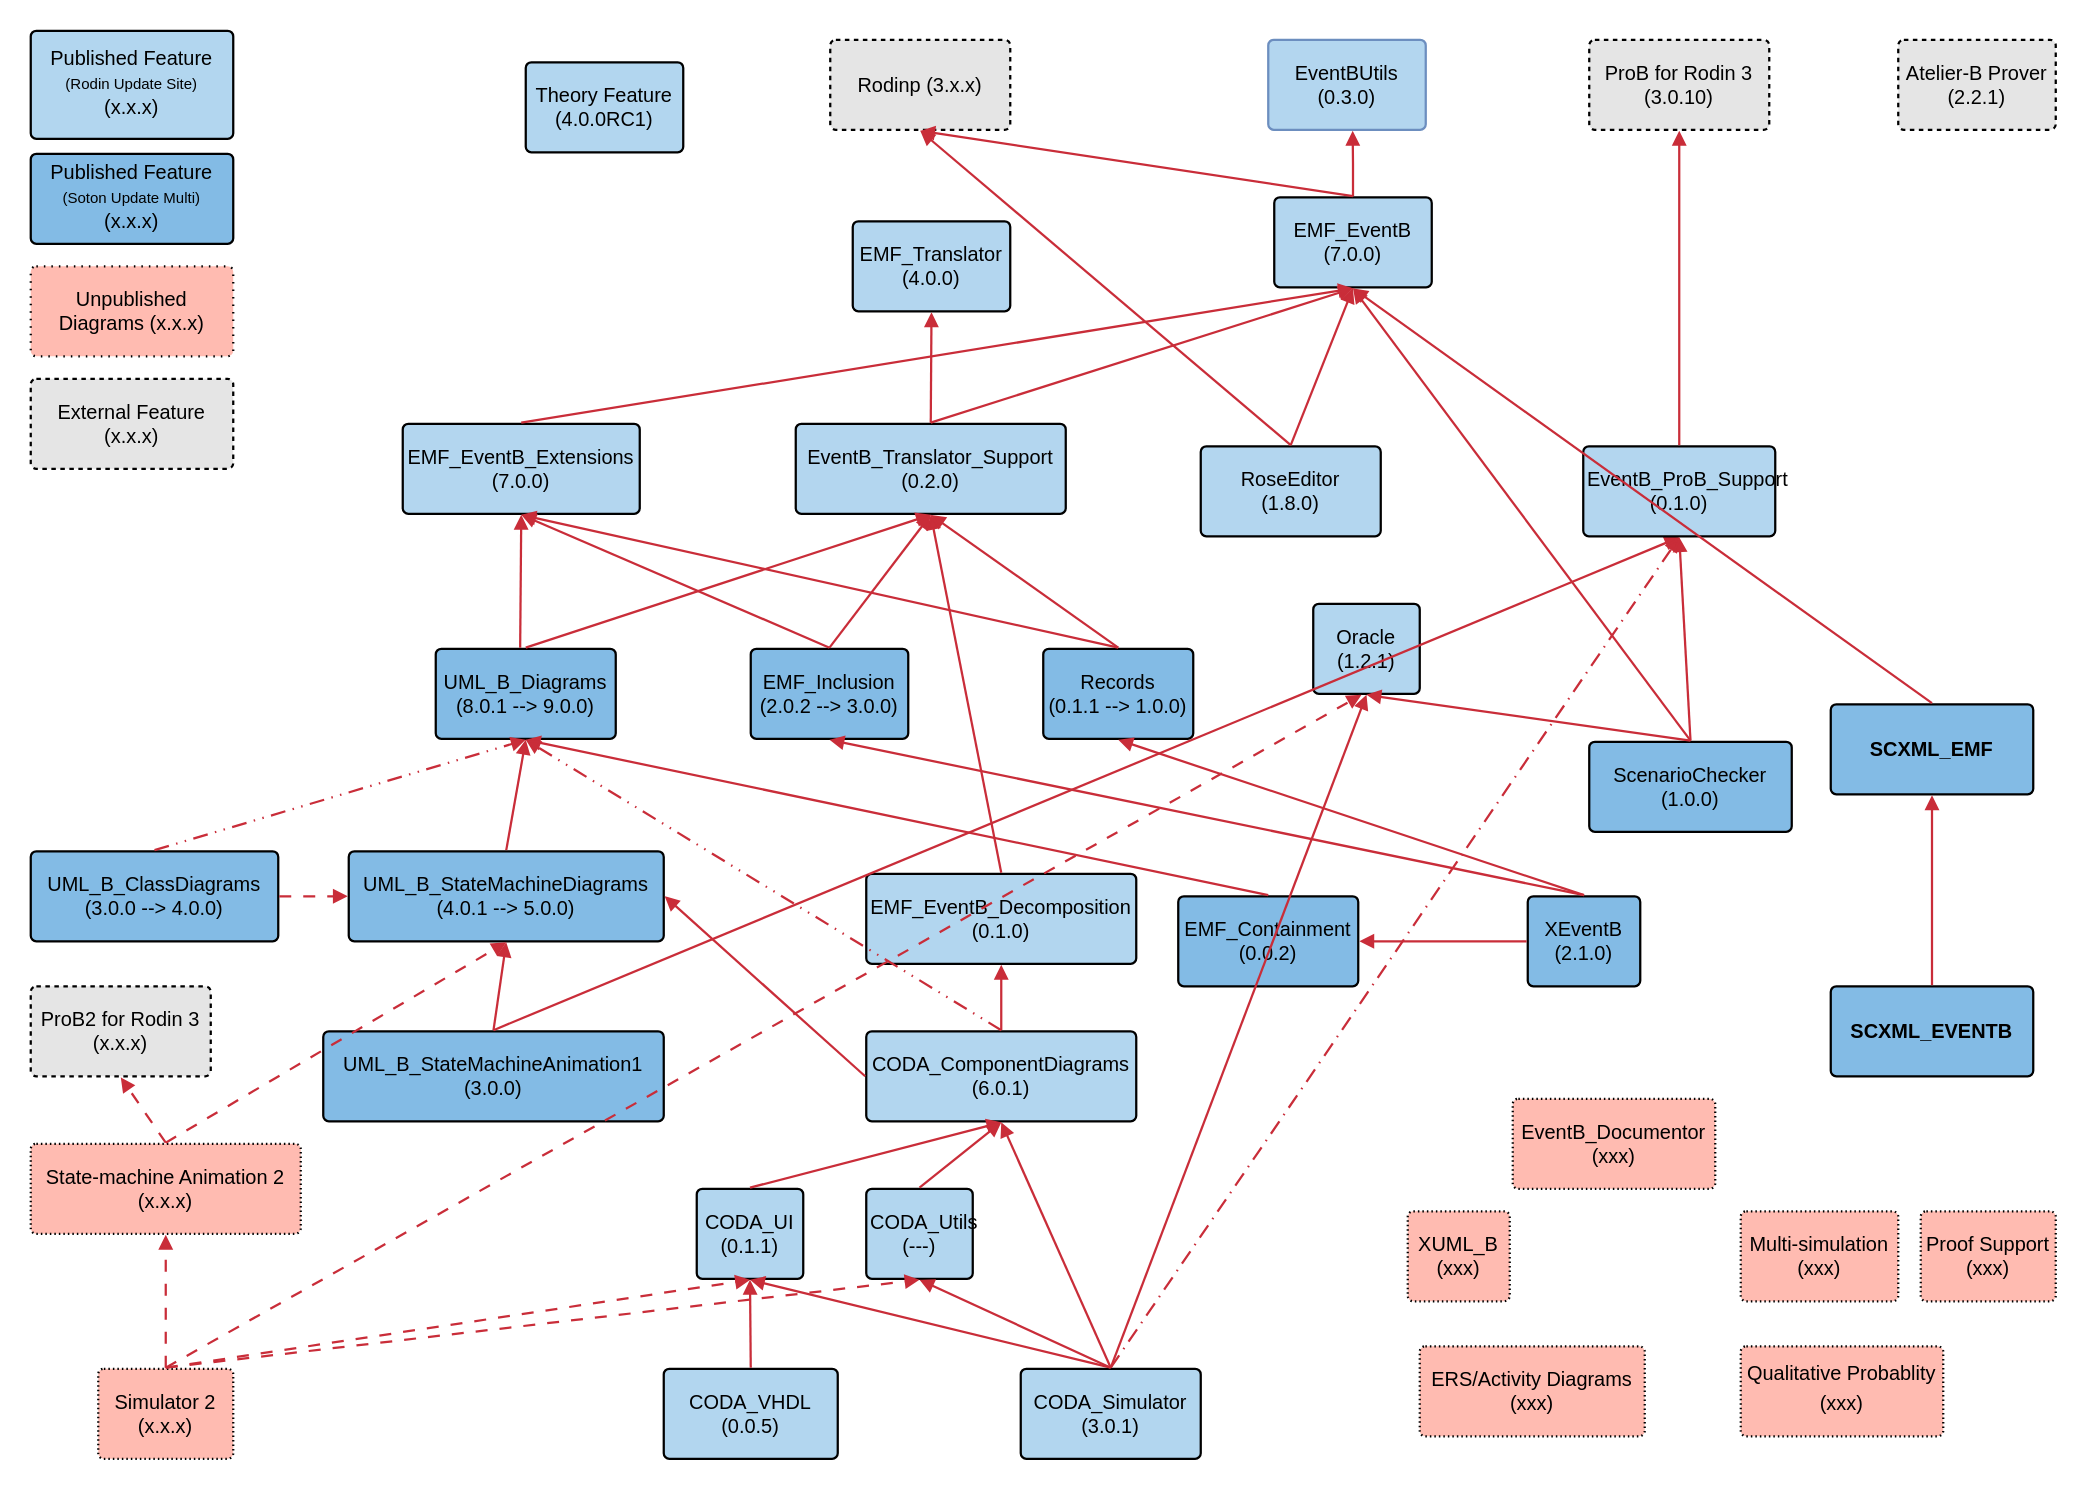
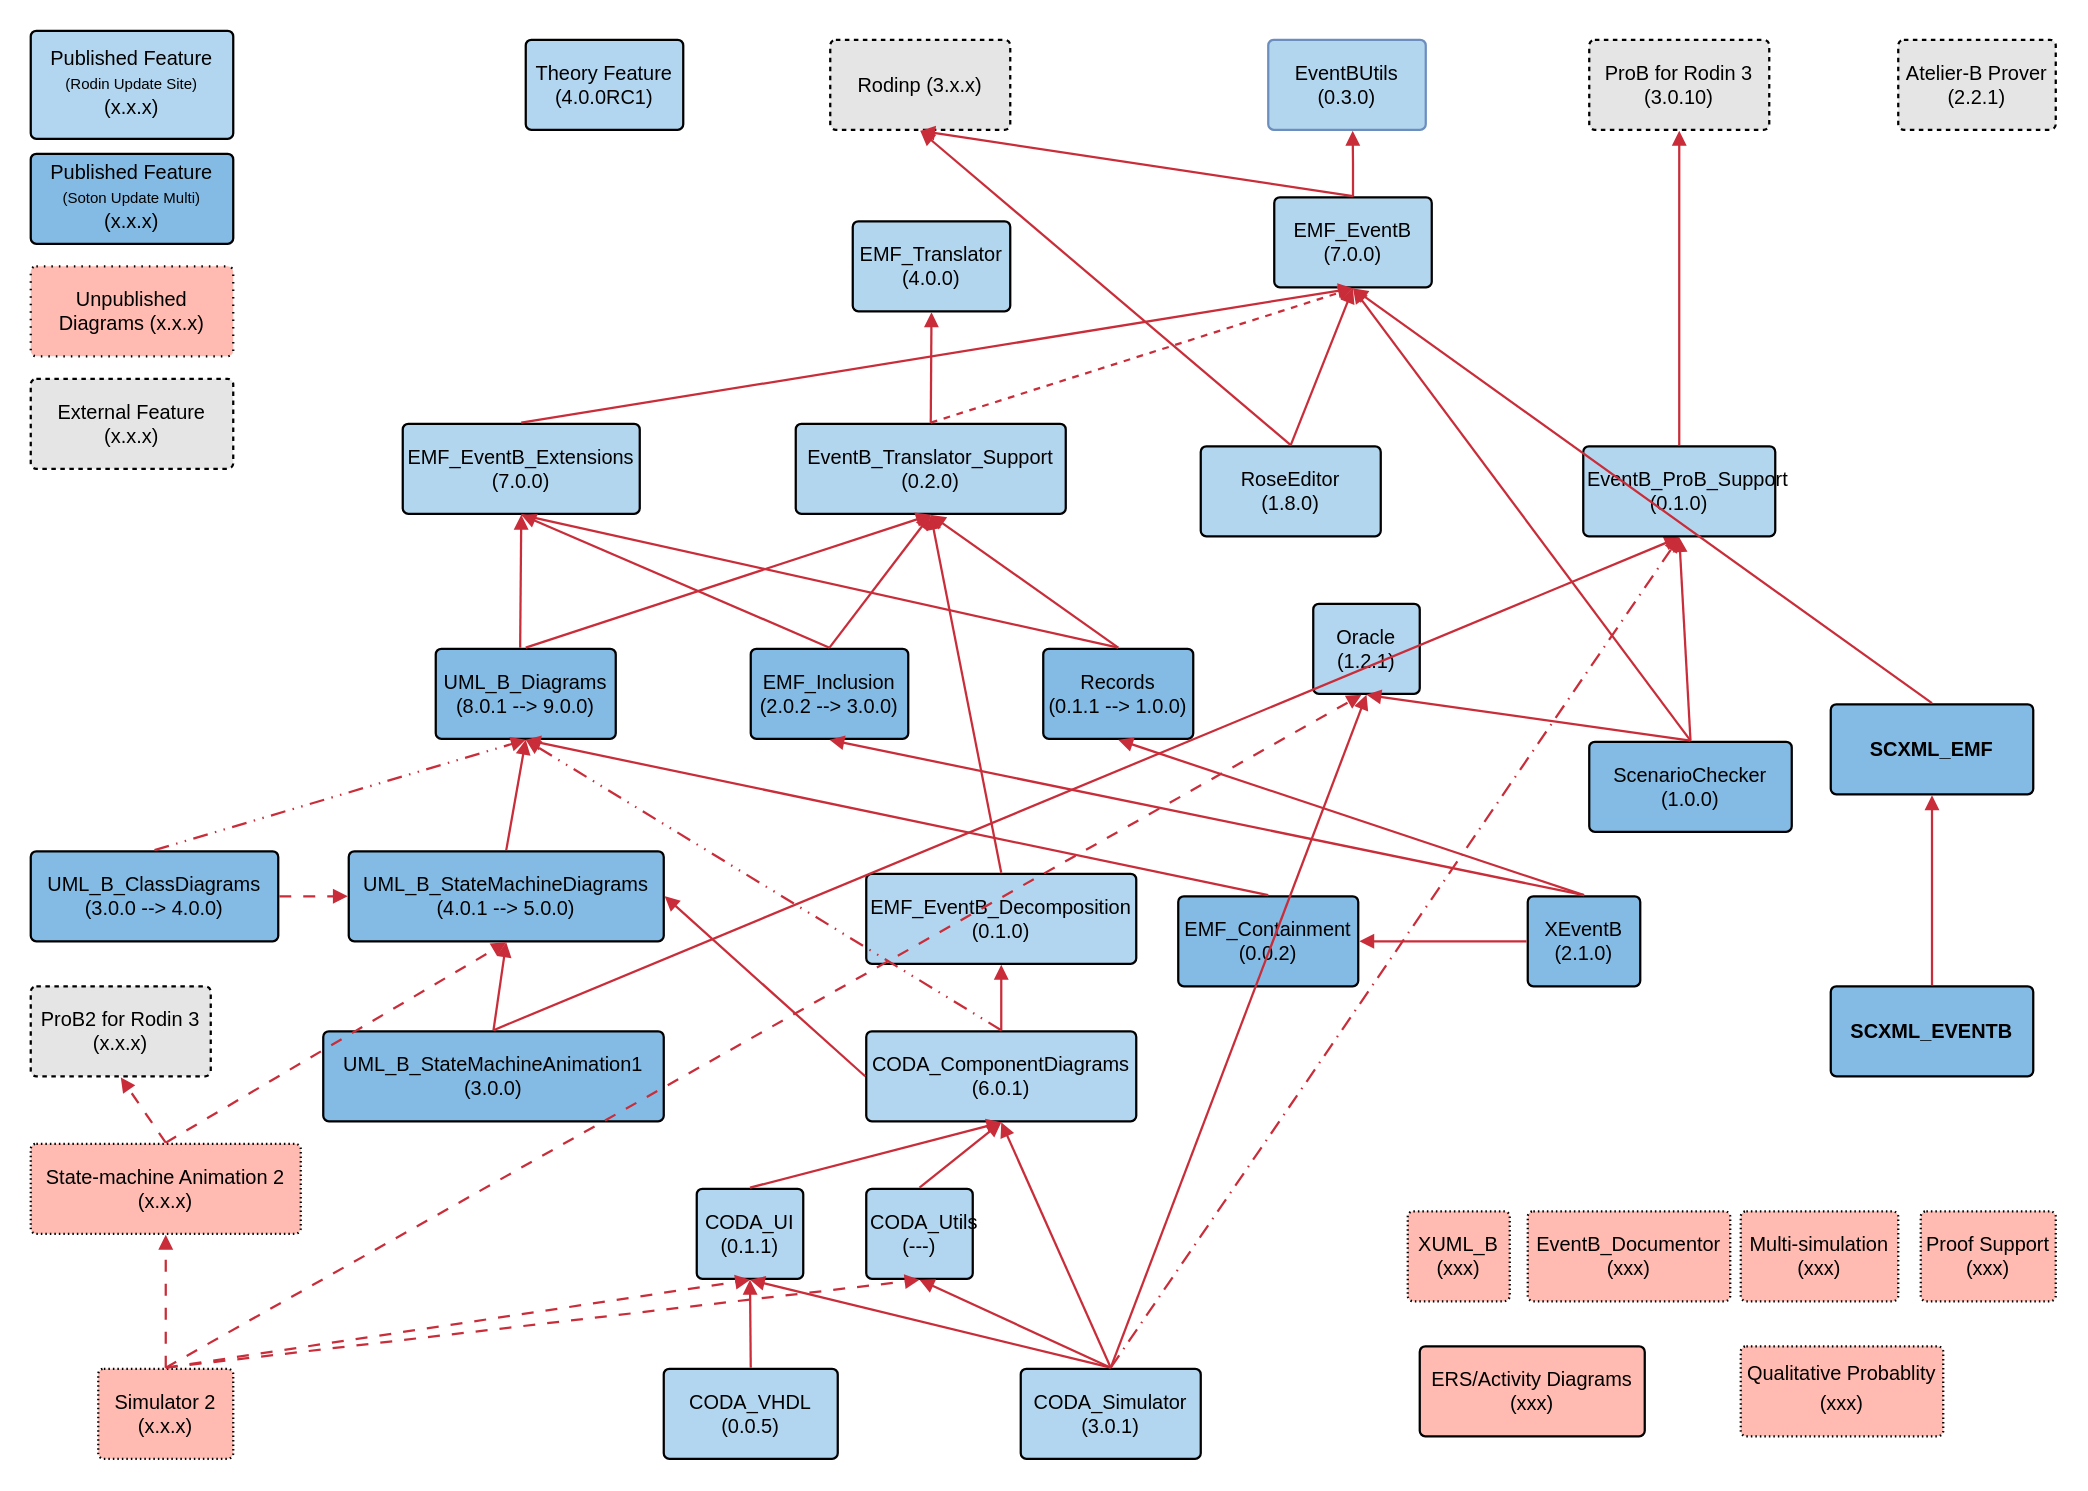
(605, 107) -> (605, 85)
(1052, 384) -> (1052, 384)
(536, 518) -> (525, 516)
(1614, 1144) -> (1629, 1256)
(1532, 1391) -> (1532, 1391)
